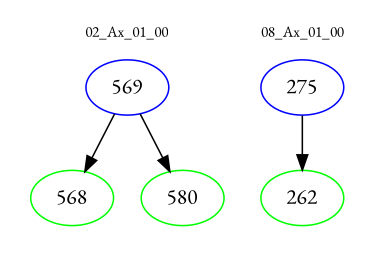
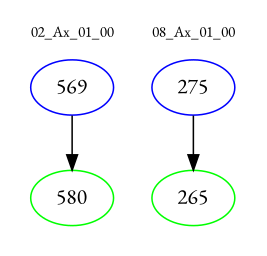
(72, 198) -> none
(302, 198) -> (193, 198)
